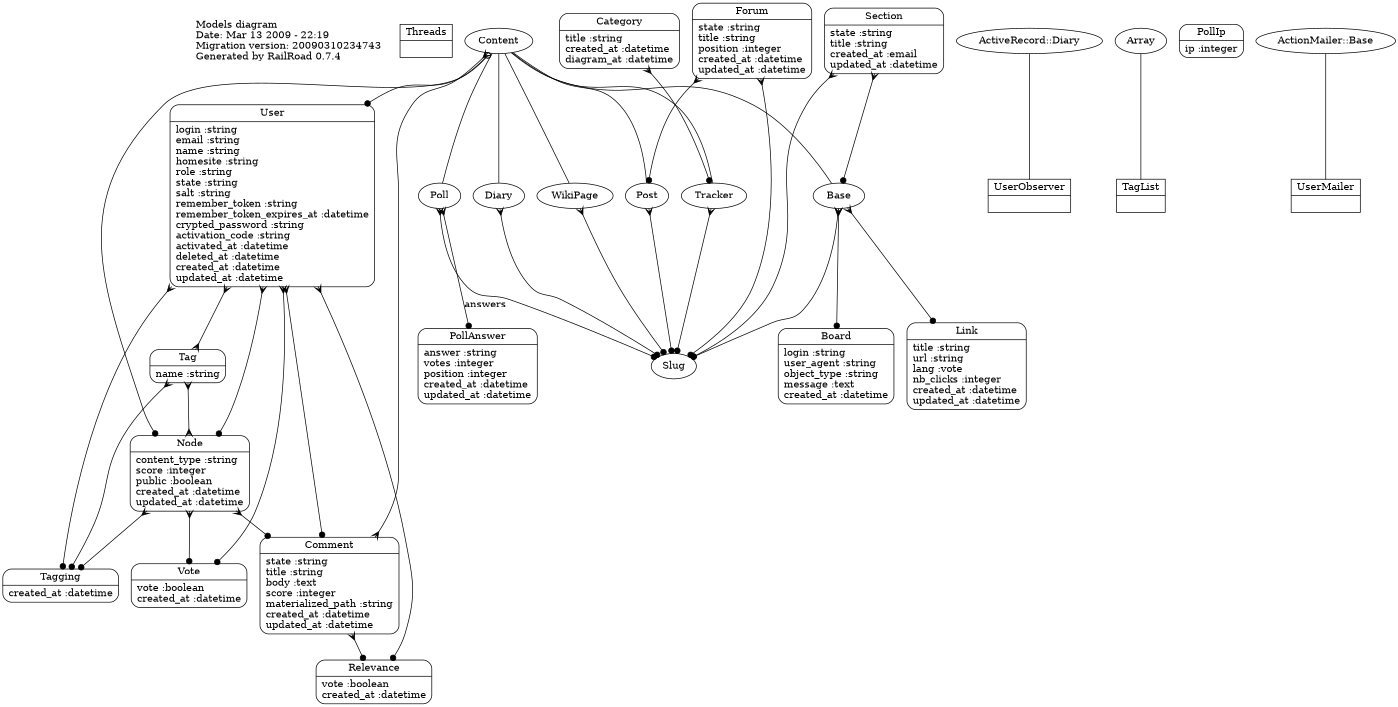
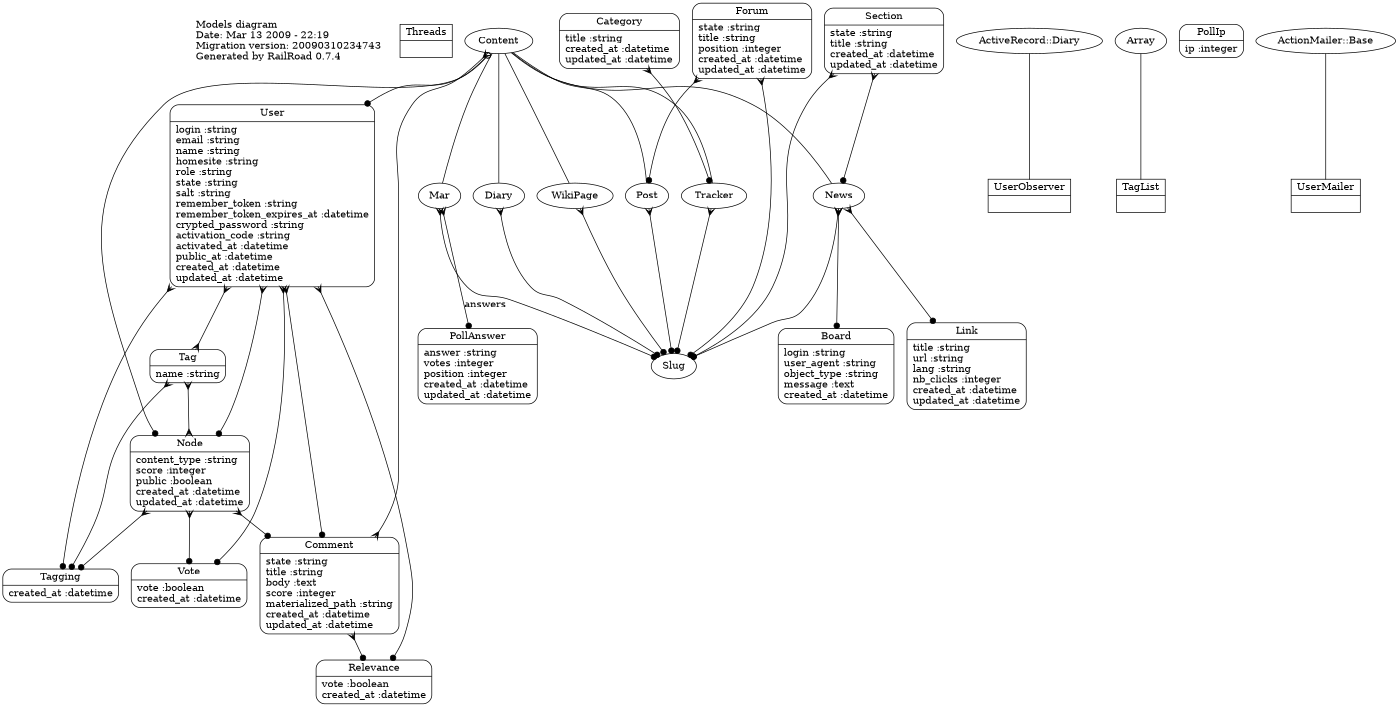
(874, 54) -> (882, 54)
(619, 60) -> (619, 60)
(440, 196) -> (440, 196)
(839, 196) -> (839, 196)
(228, 257) -> (224, 257)
(938, 369) -> (942, 369)
